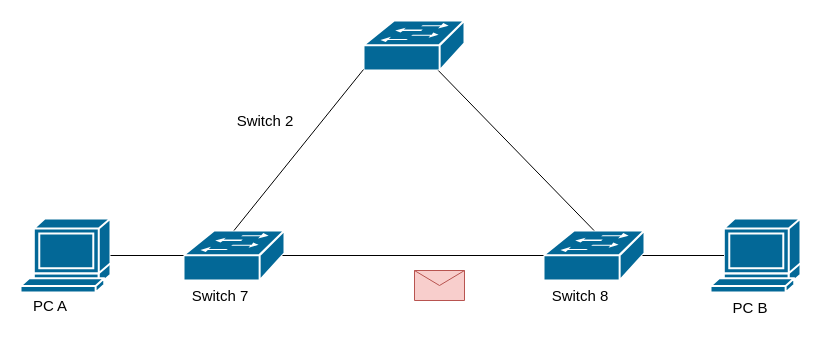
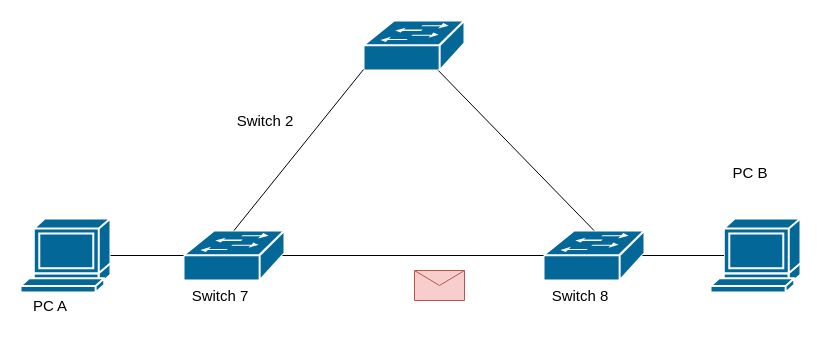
(751, 308) -> (751, 173)
